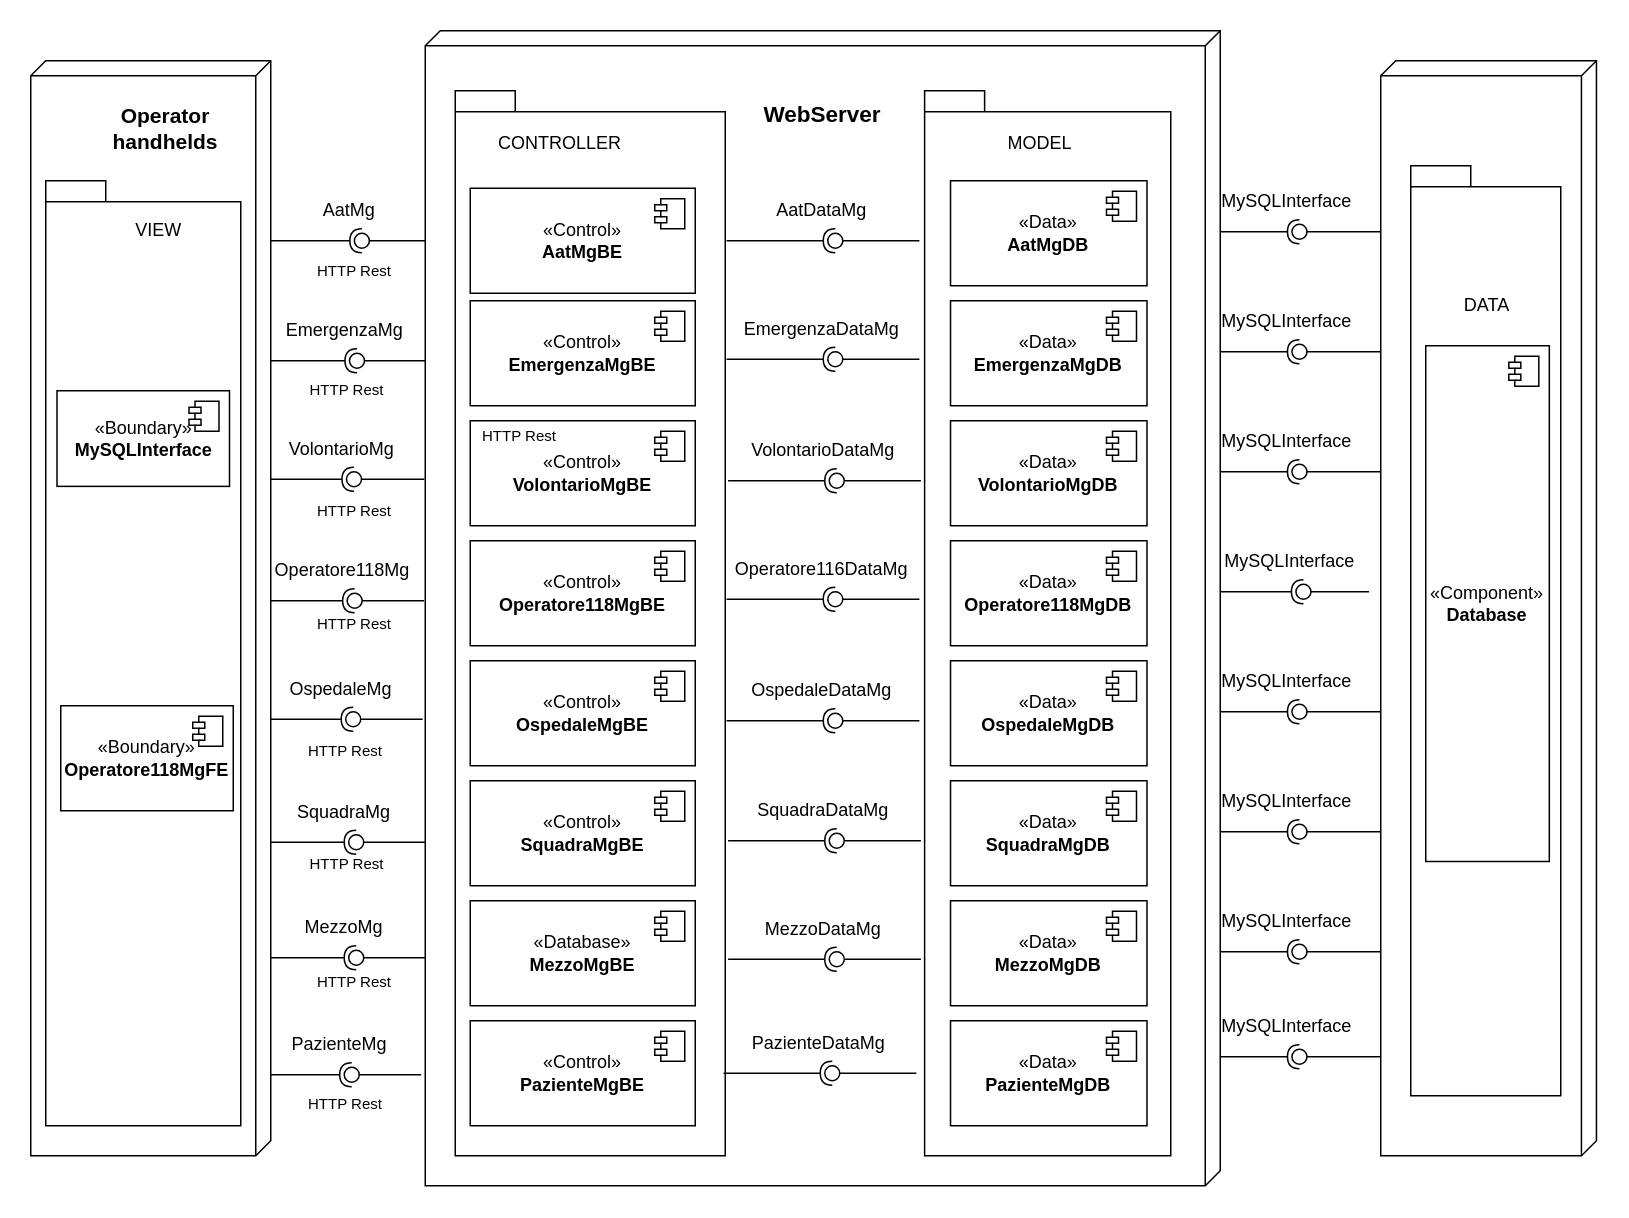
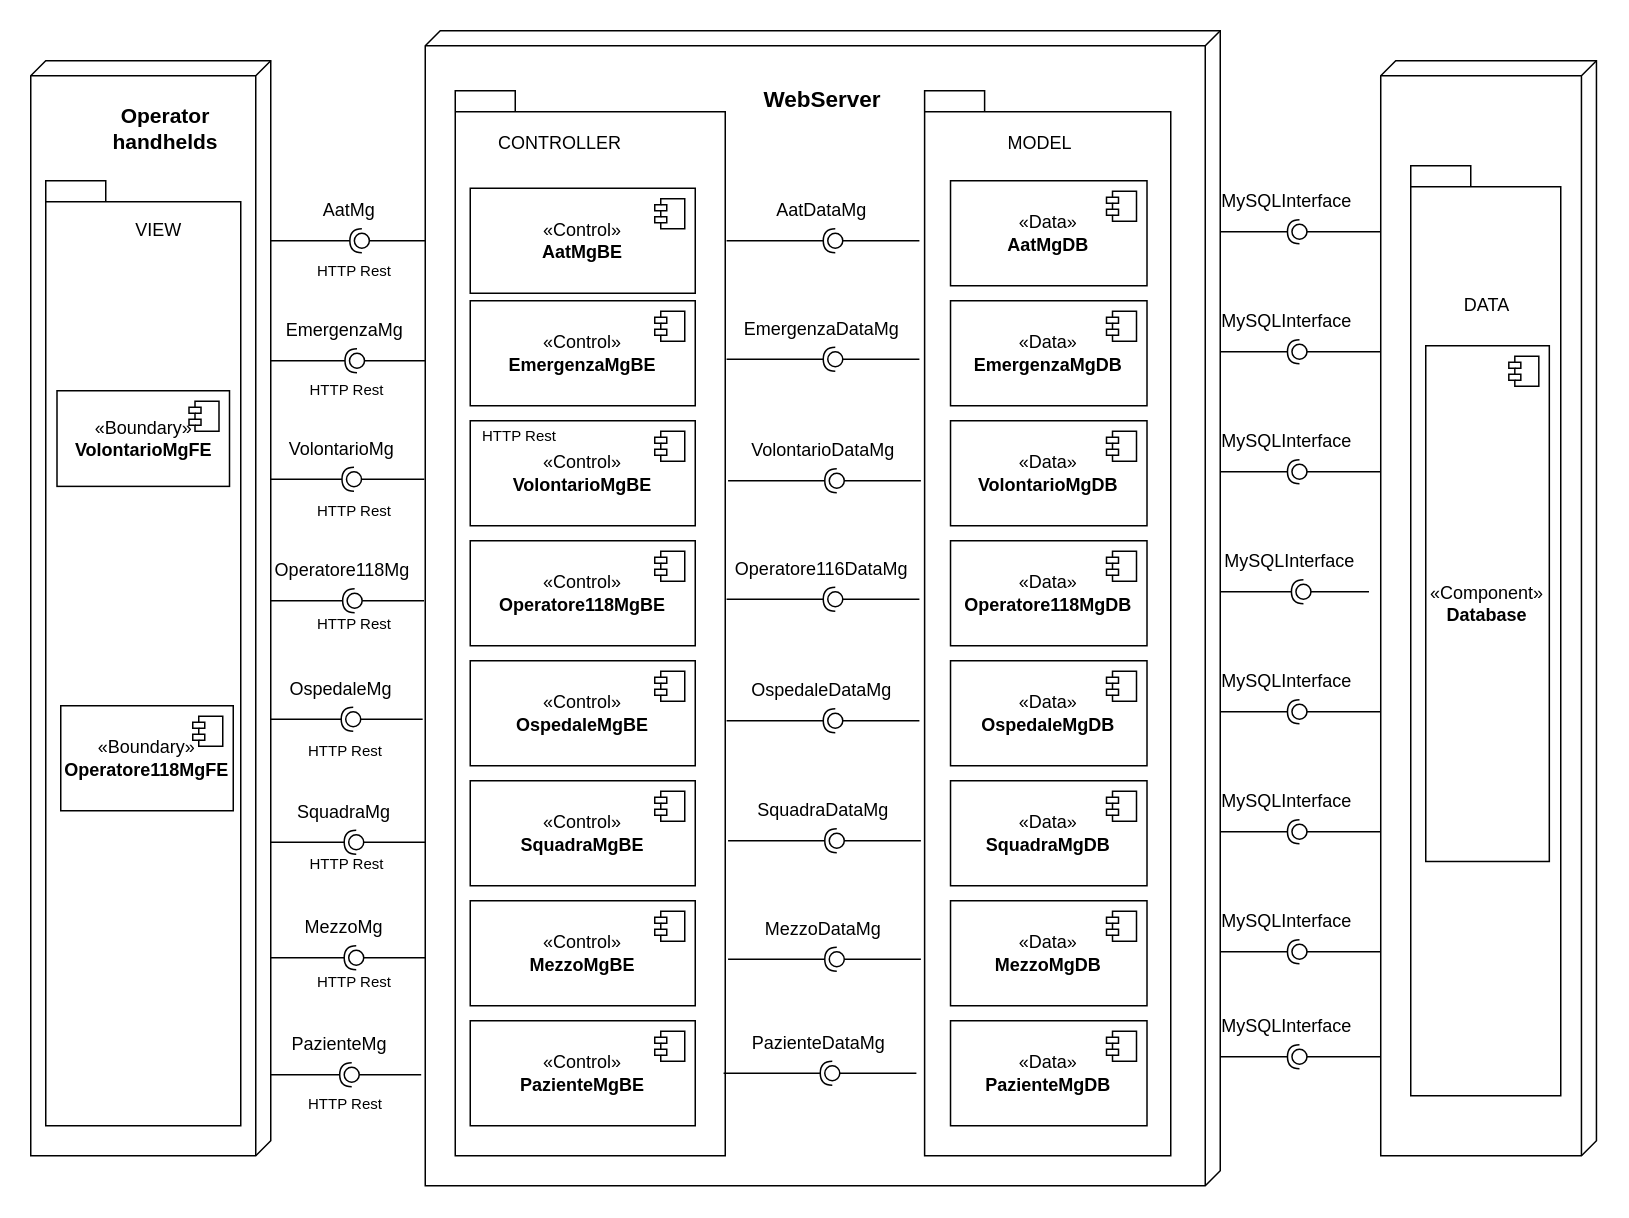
(823, 113) -> (823, 98)
(144, 439) -> (144, 439)
(583, 953) -> (583, 953)
